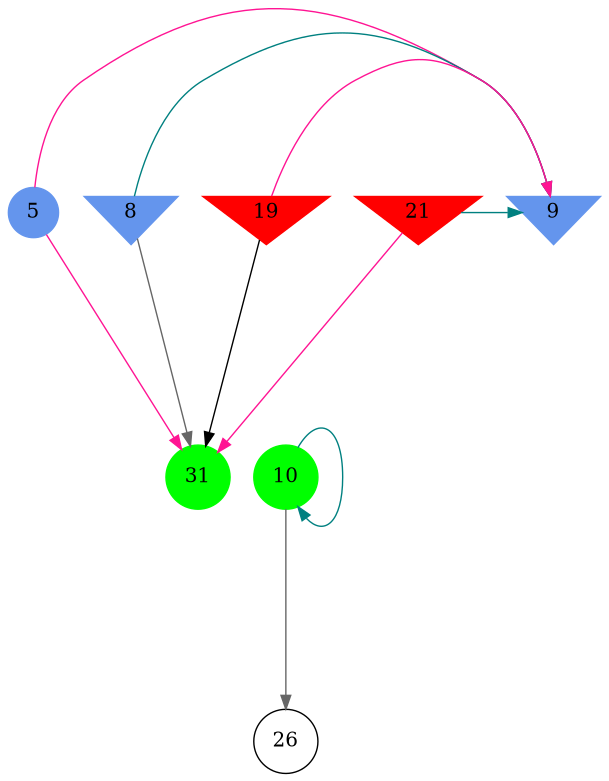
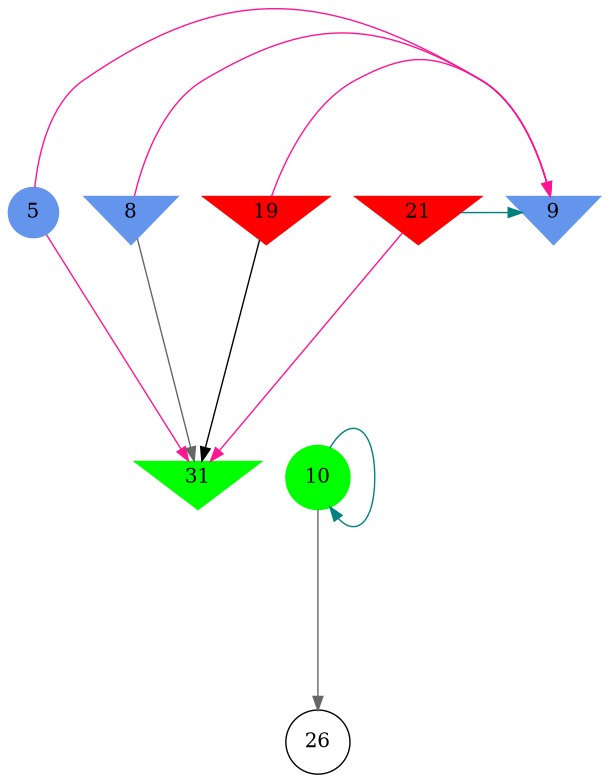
(335, 34) -> (335, 34)
(198, 477) -> (198, 477)
